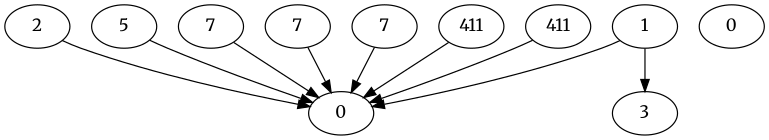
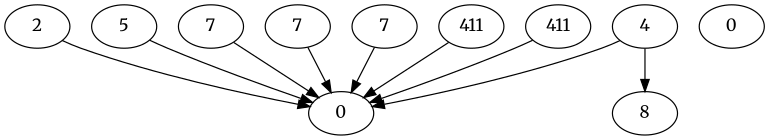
(645, 27) -> (645, 27)
(645, 113) -> (645, 113)
